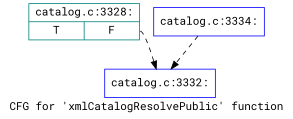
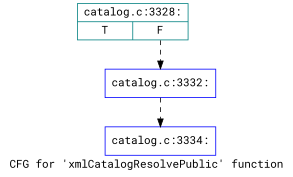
(187, 49) -> (160, 108)
